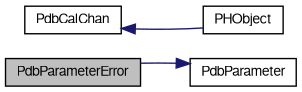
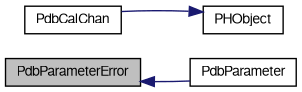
(169, 29) -> (155, 11)
(158, 63) -> (172, 82)
